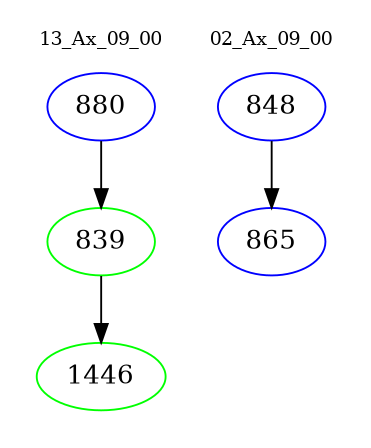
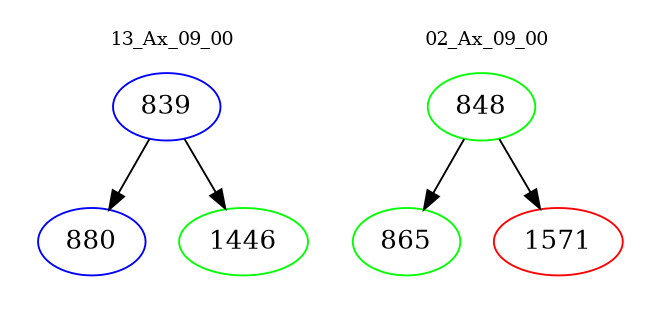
(272, 107) -> (482, 107)
(101, 165) -> (134, 166)
(101, 242) -> (167, 107)
(272, 242) -> (407, 242)
none -> (558, 242)
